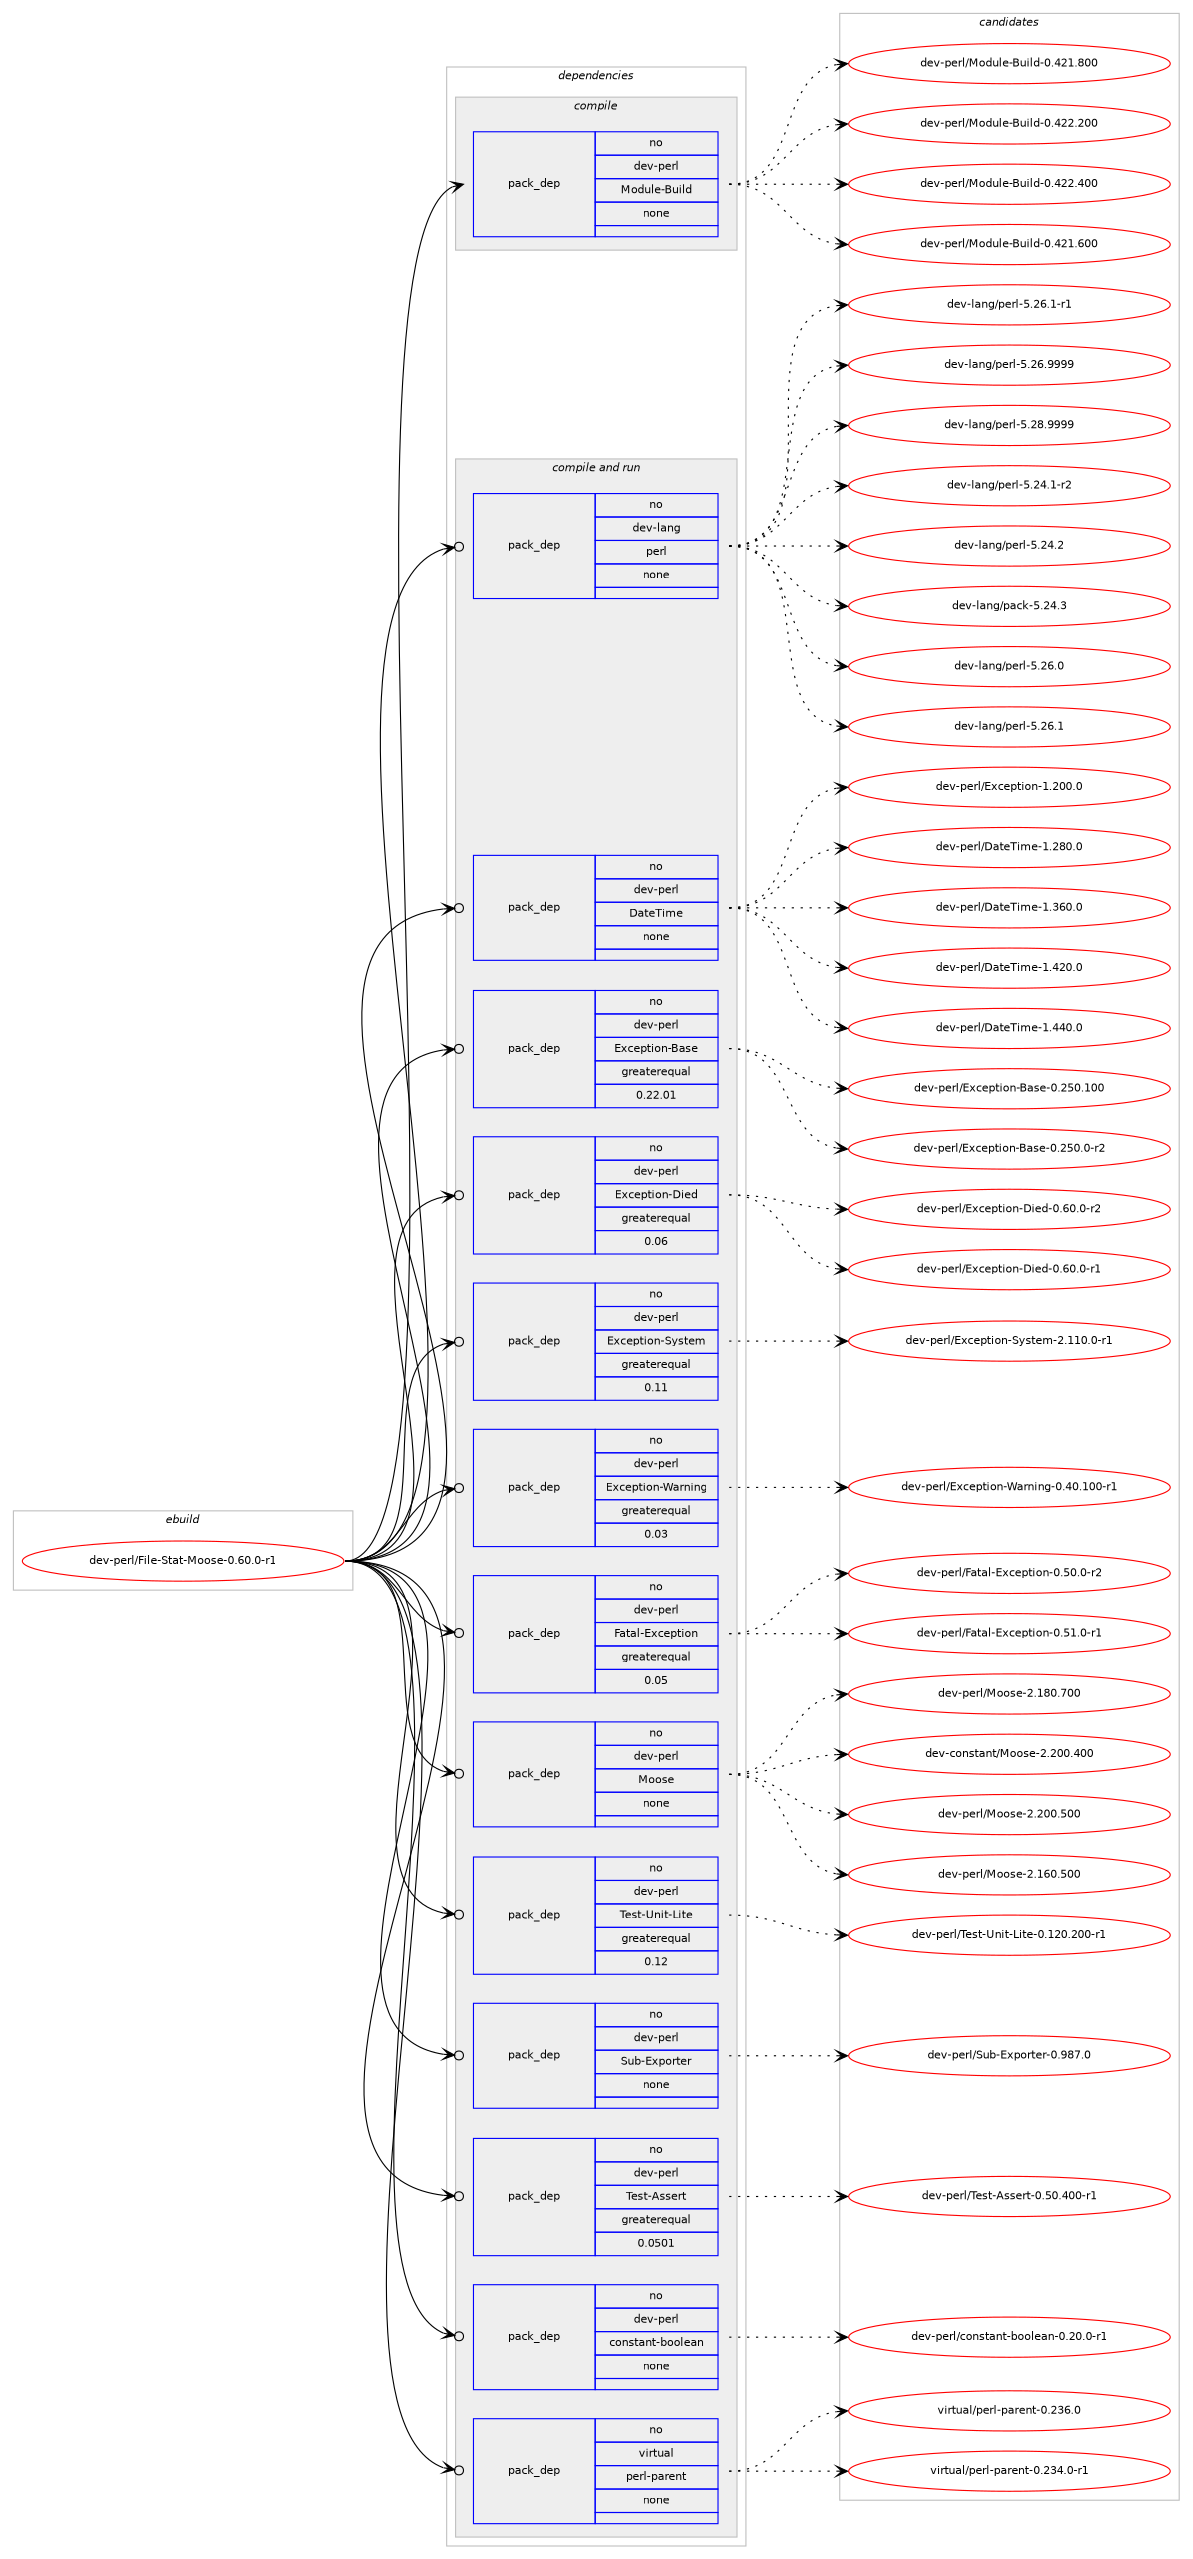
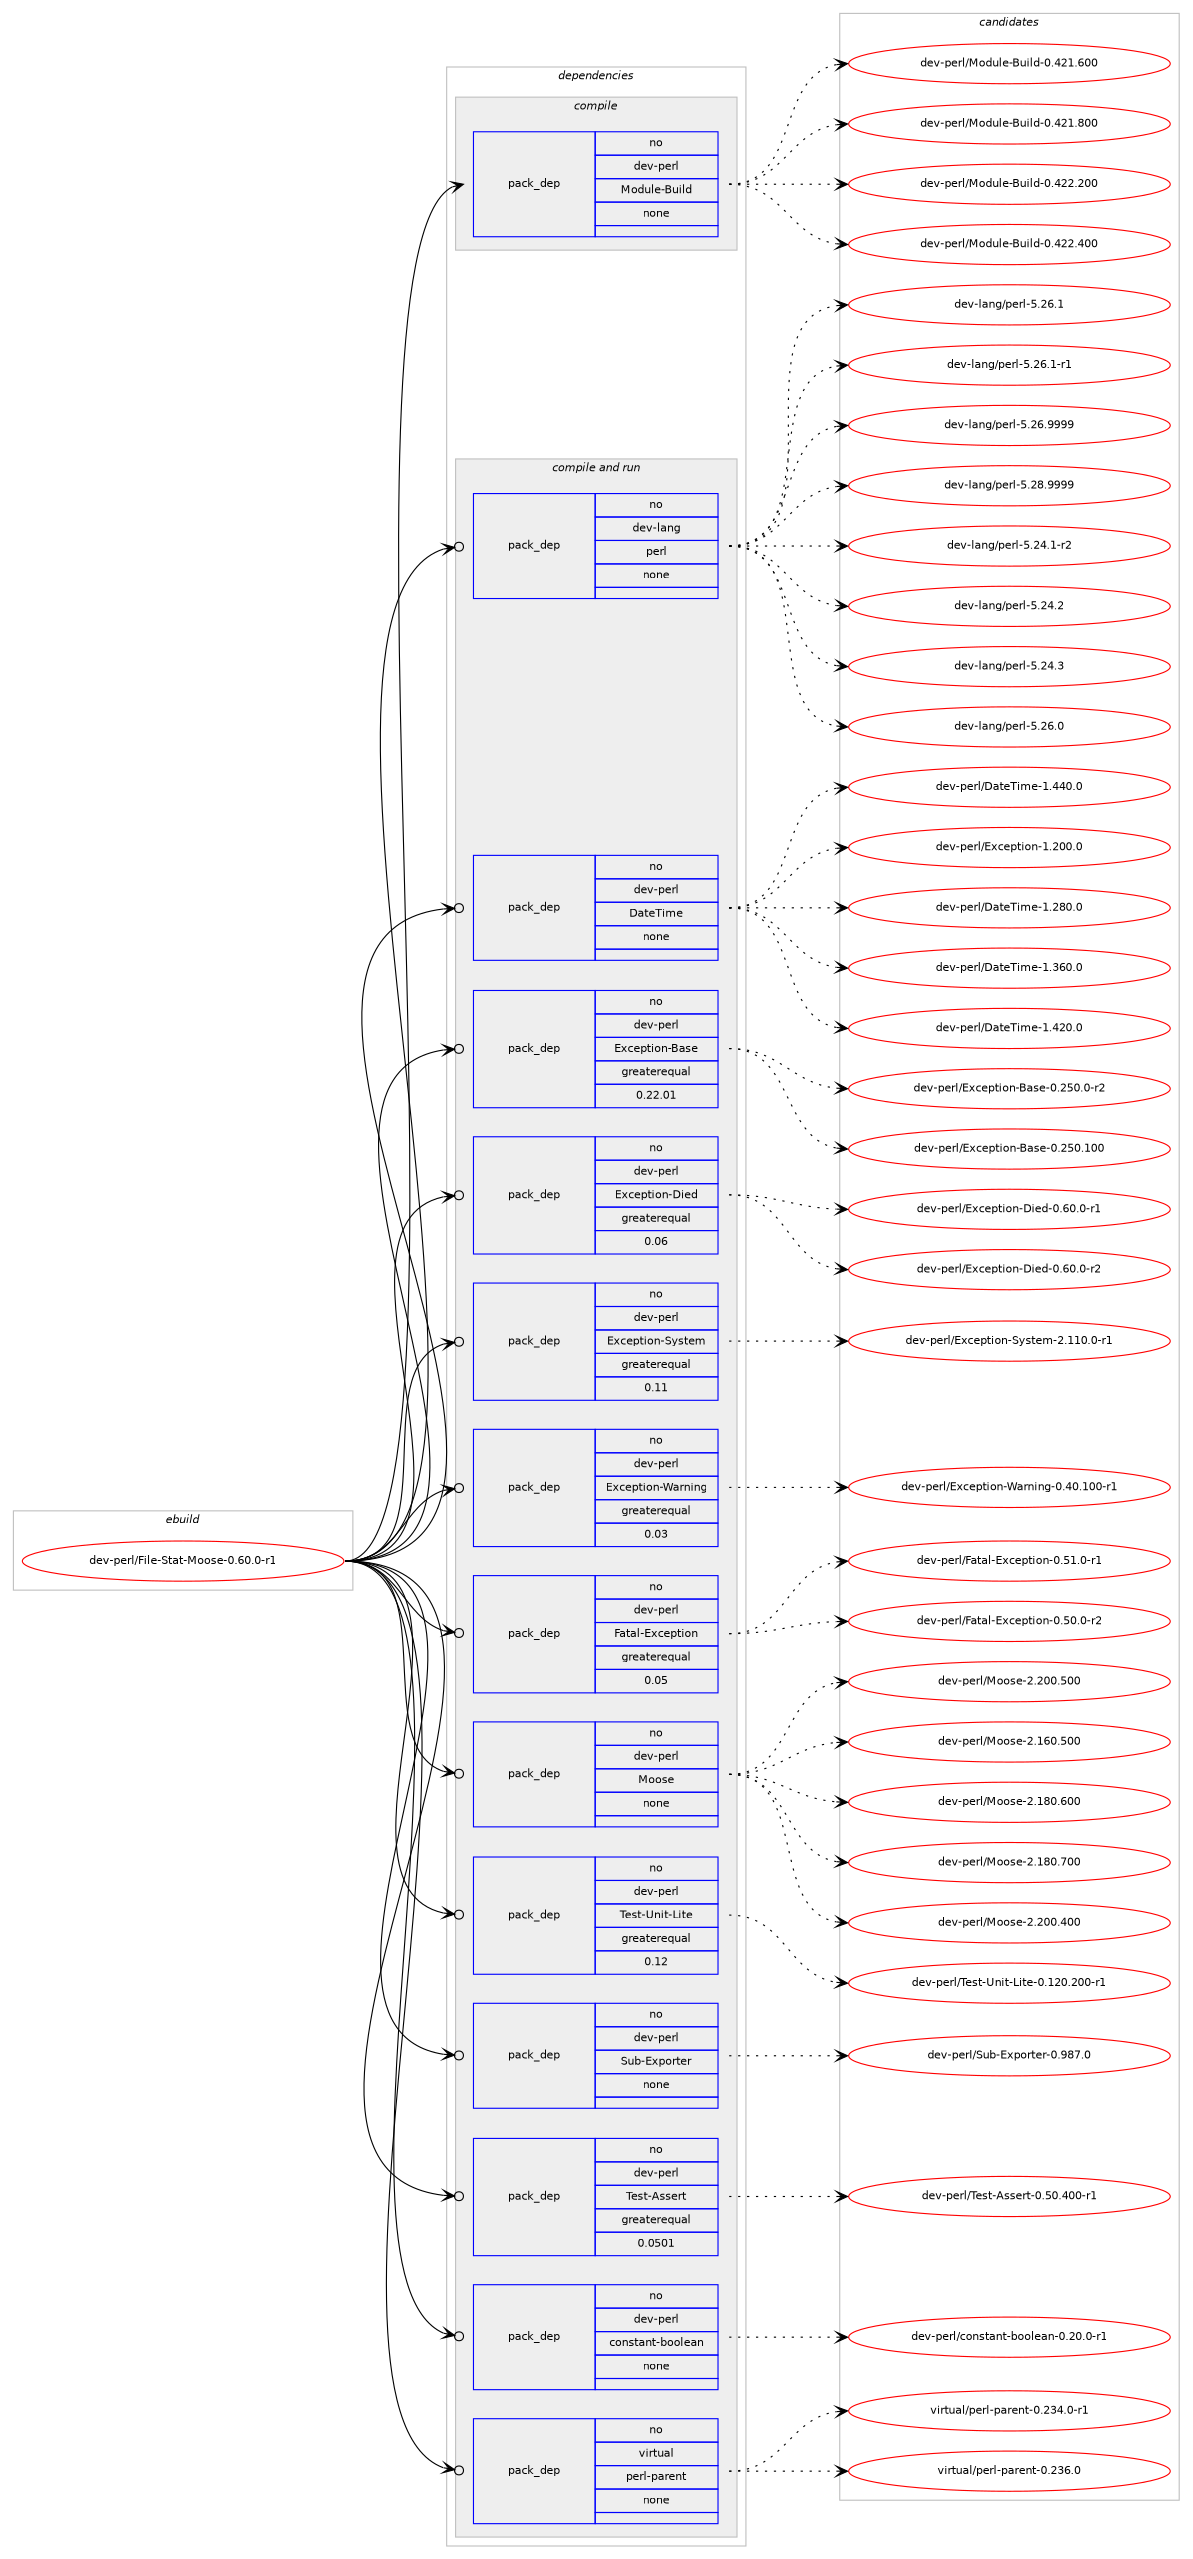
(1009, 606) -> (1009, 667)
(1009, 1754) -> (1009, 1923)
none -> (1009, 1802)
